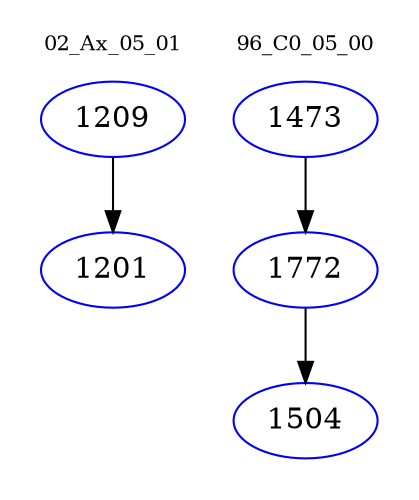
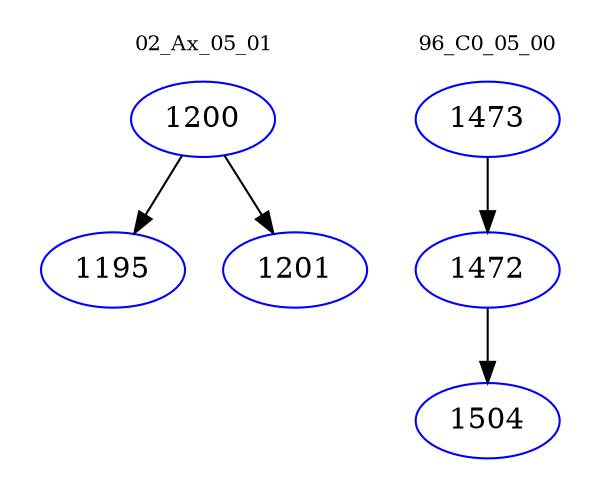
(113, 119) -> (203, 119)
none -> (113, 270)
(306, 270) -> (488, 270)
